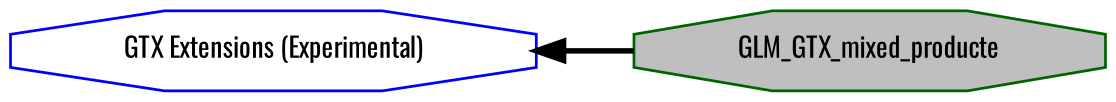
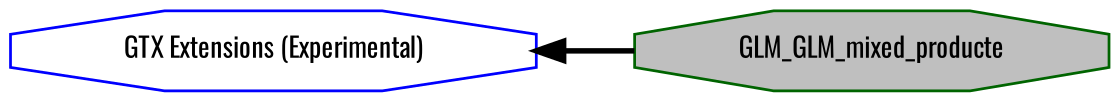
(870, 51) -> (872, 51)
